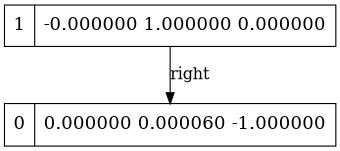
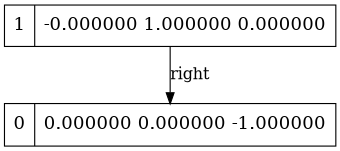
(185, 124) -> (185, 124)
